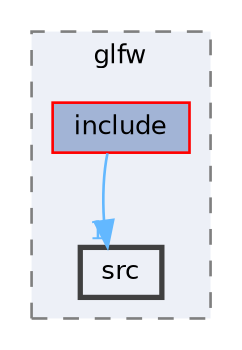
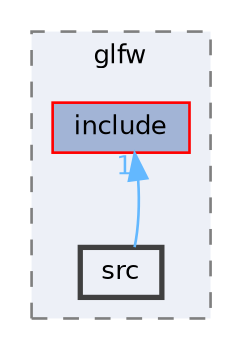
(104, 187) -> (139, 214)
